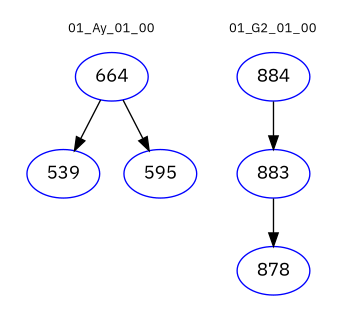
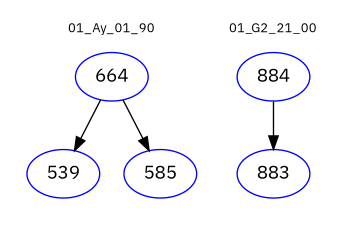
(112, 29) -> (112, 29)
(273, 29) -> (273, 29)
(160, 174) -> (160, 174)
(273, 271) -> none
